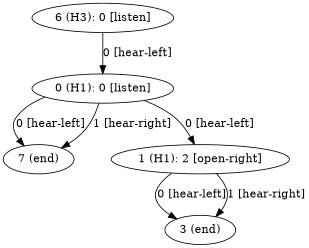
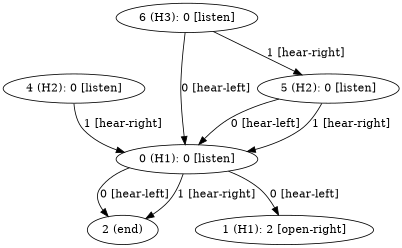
none -> (74, 89)
none -> (328, 89)
(39, 159) -> (123, 230)
(200, 230) -> none
